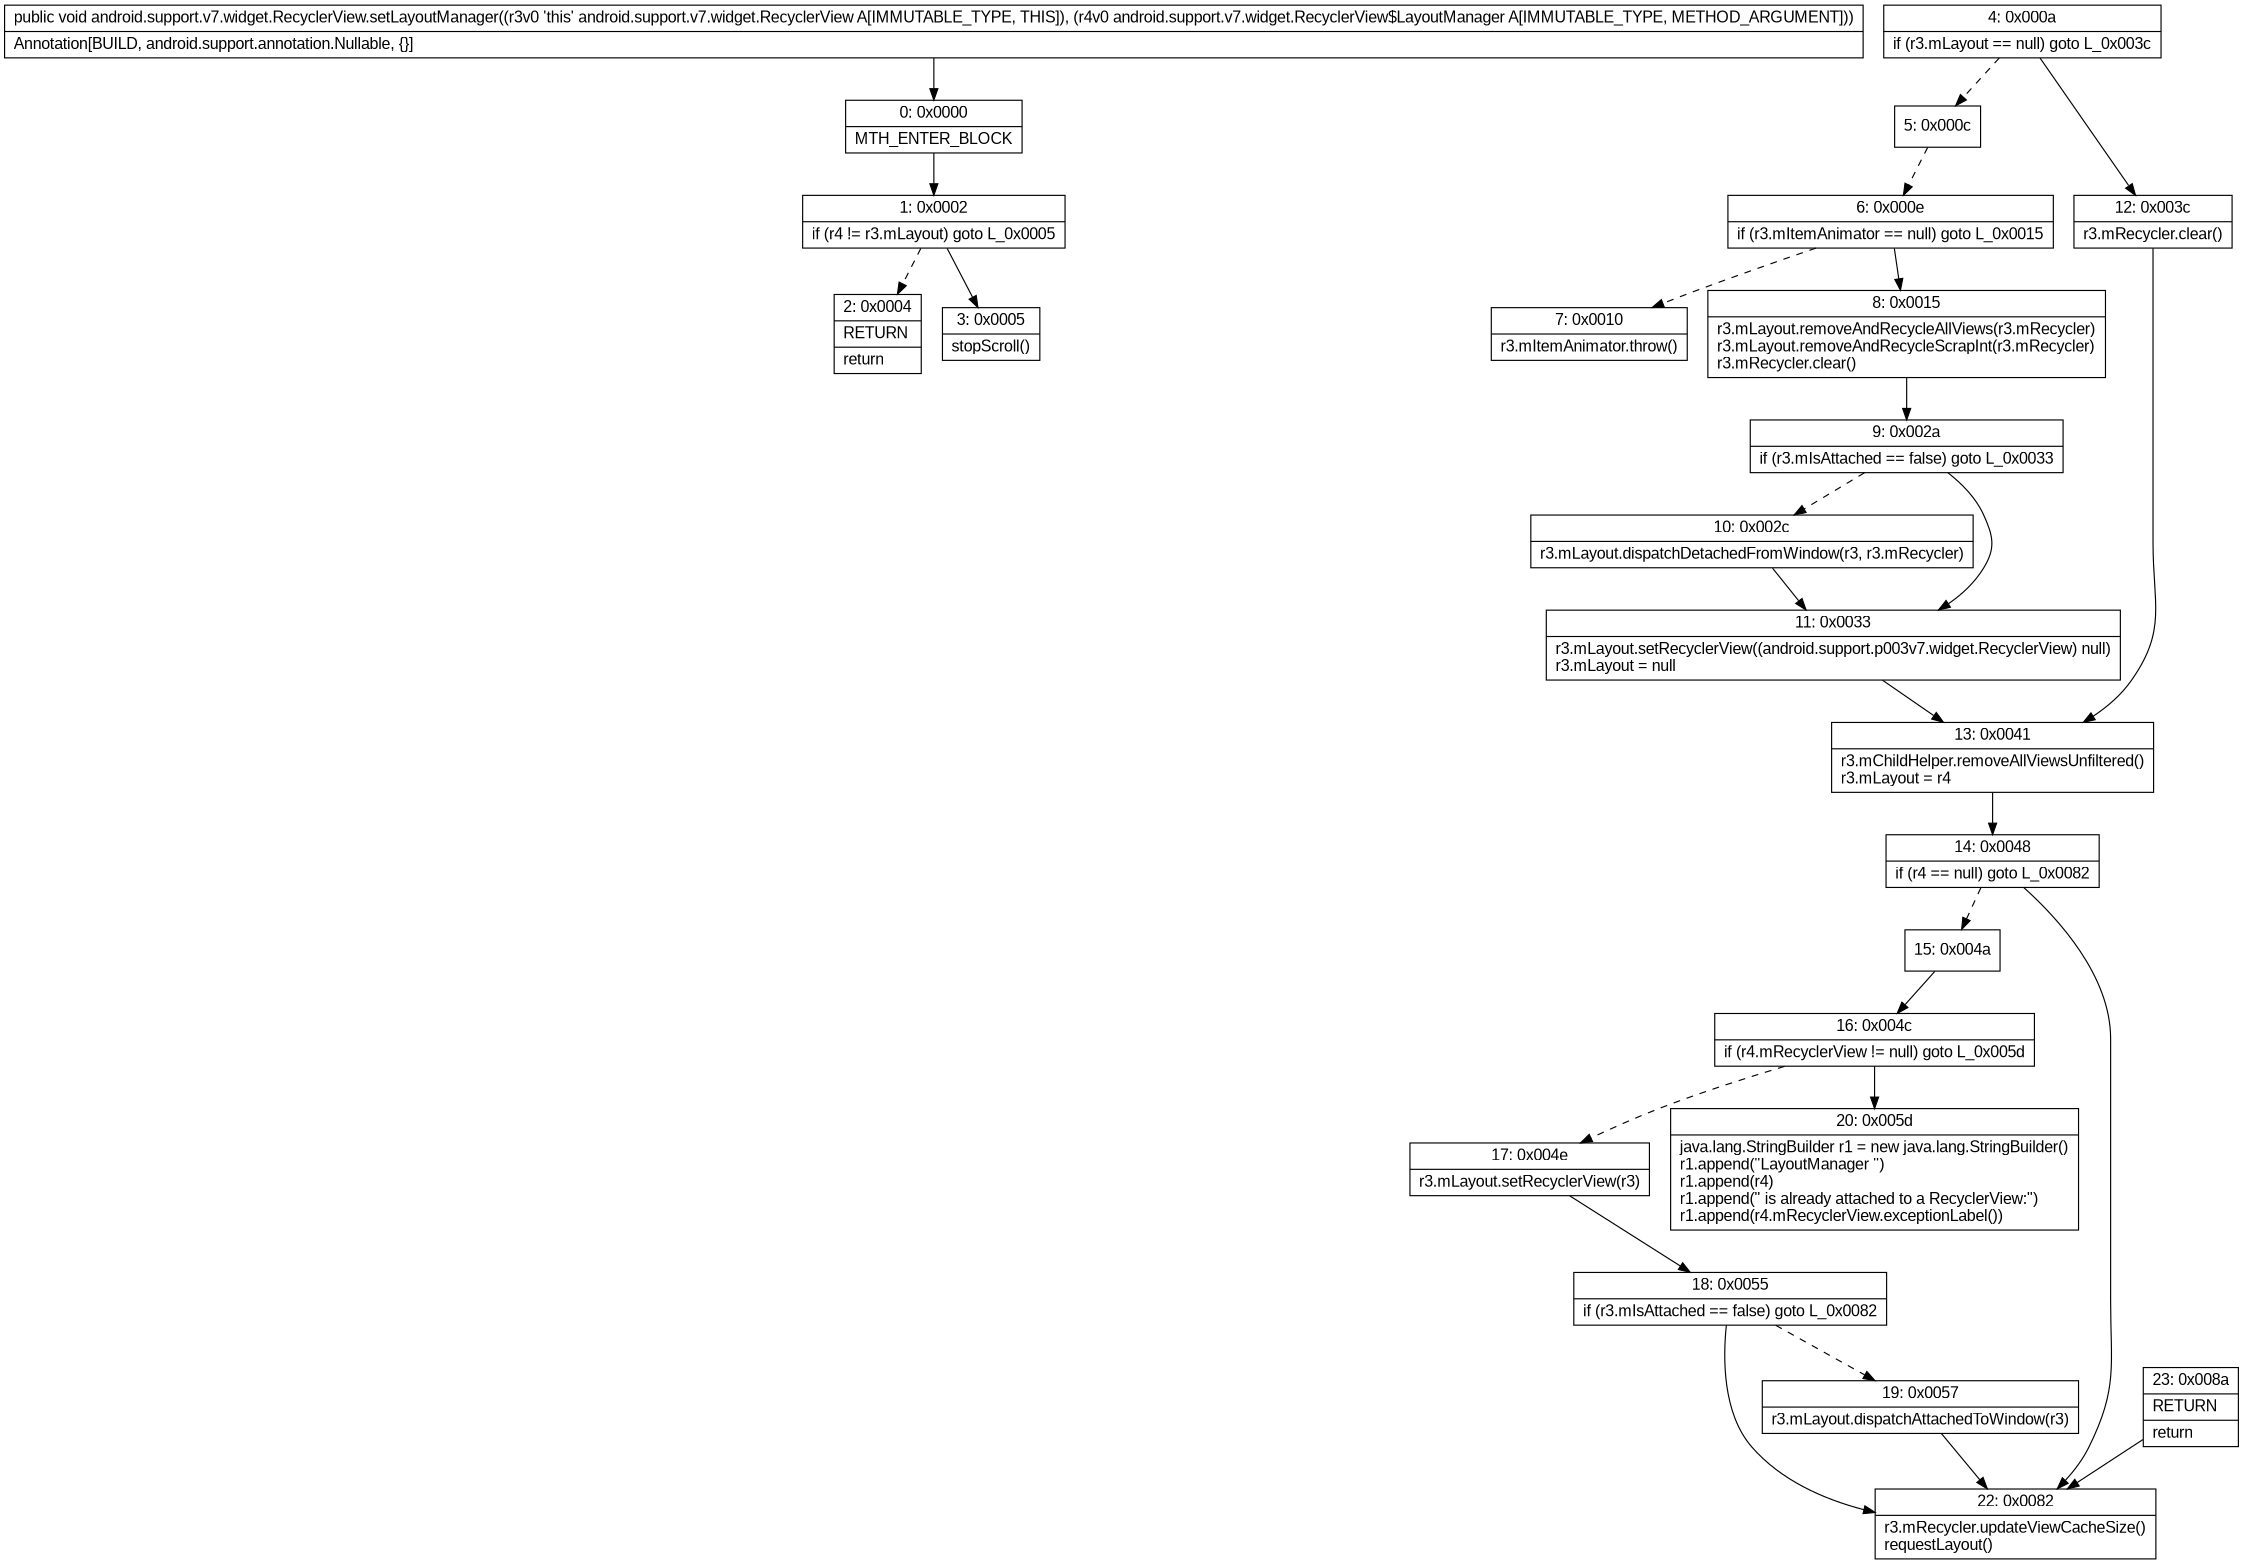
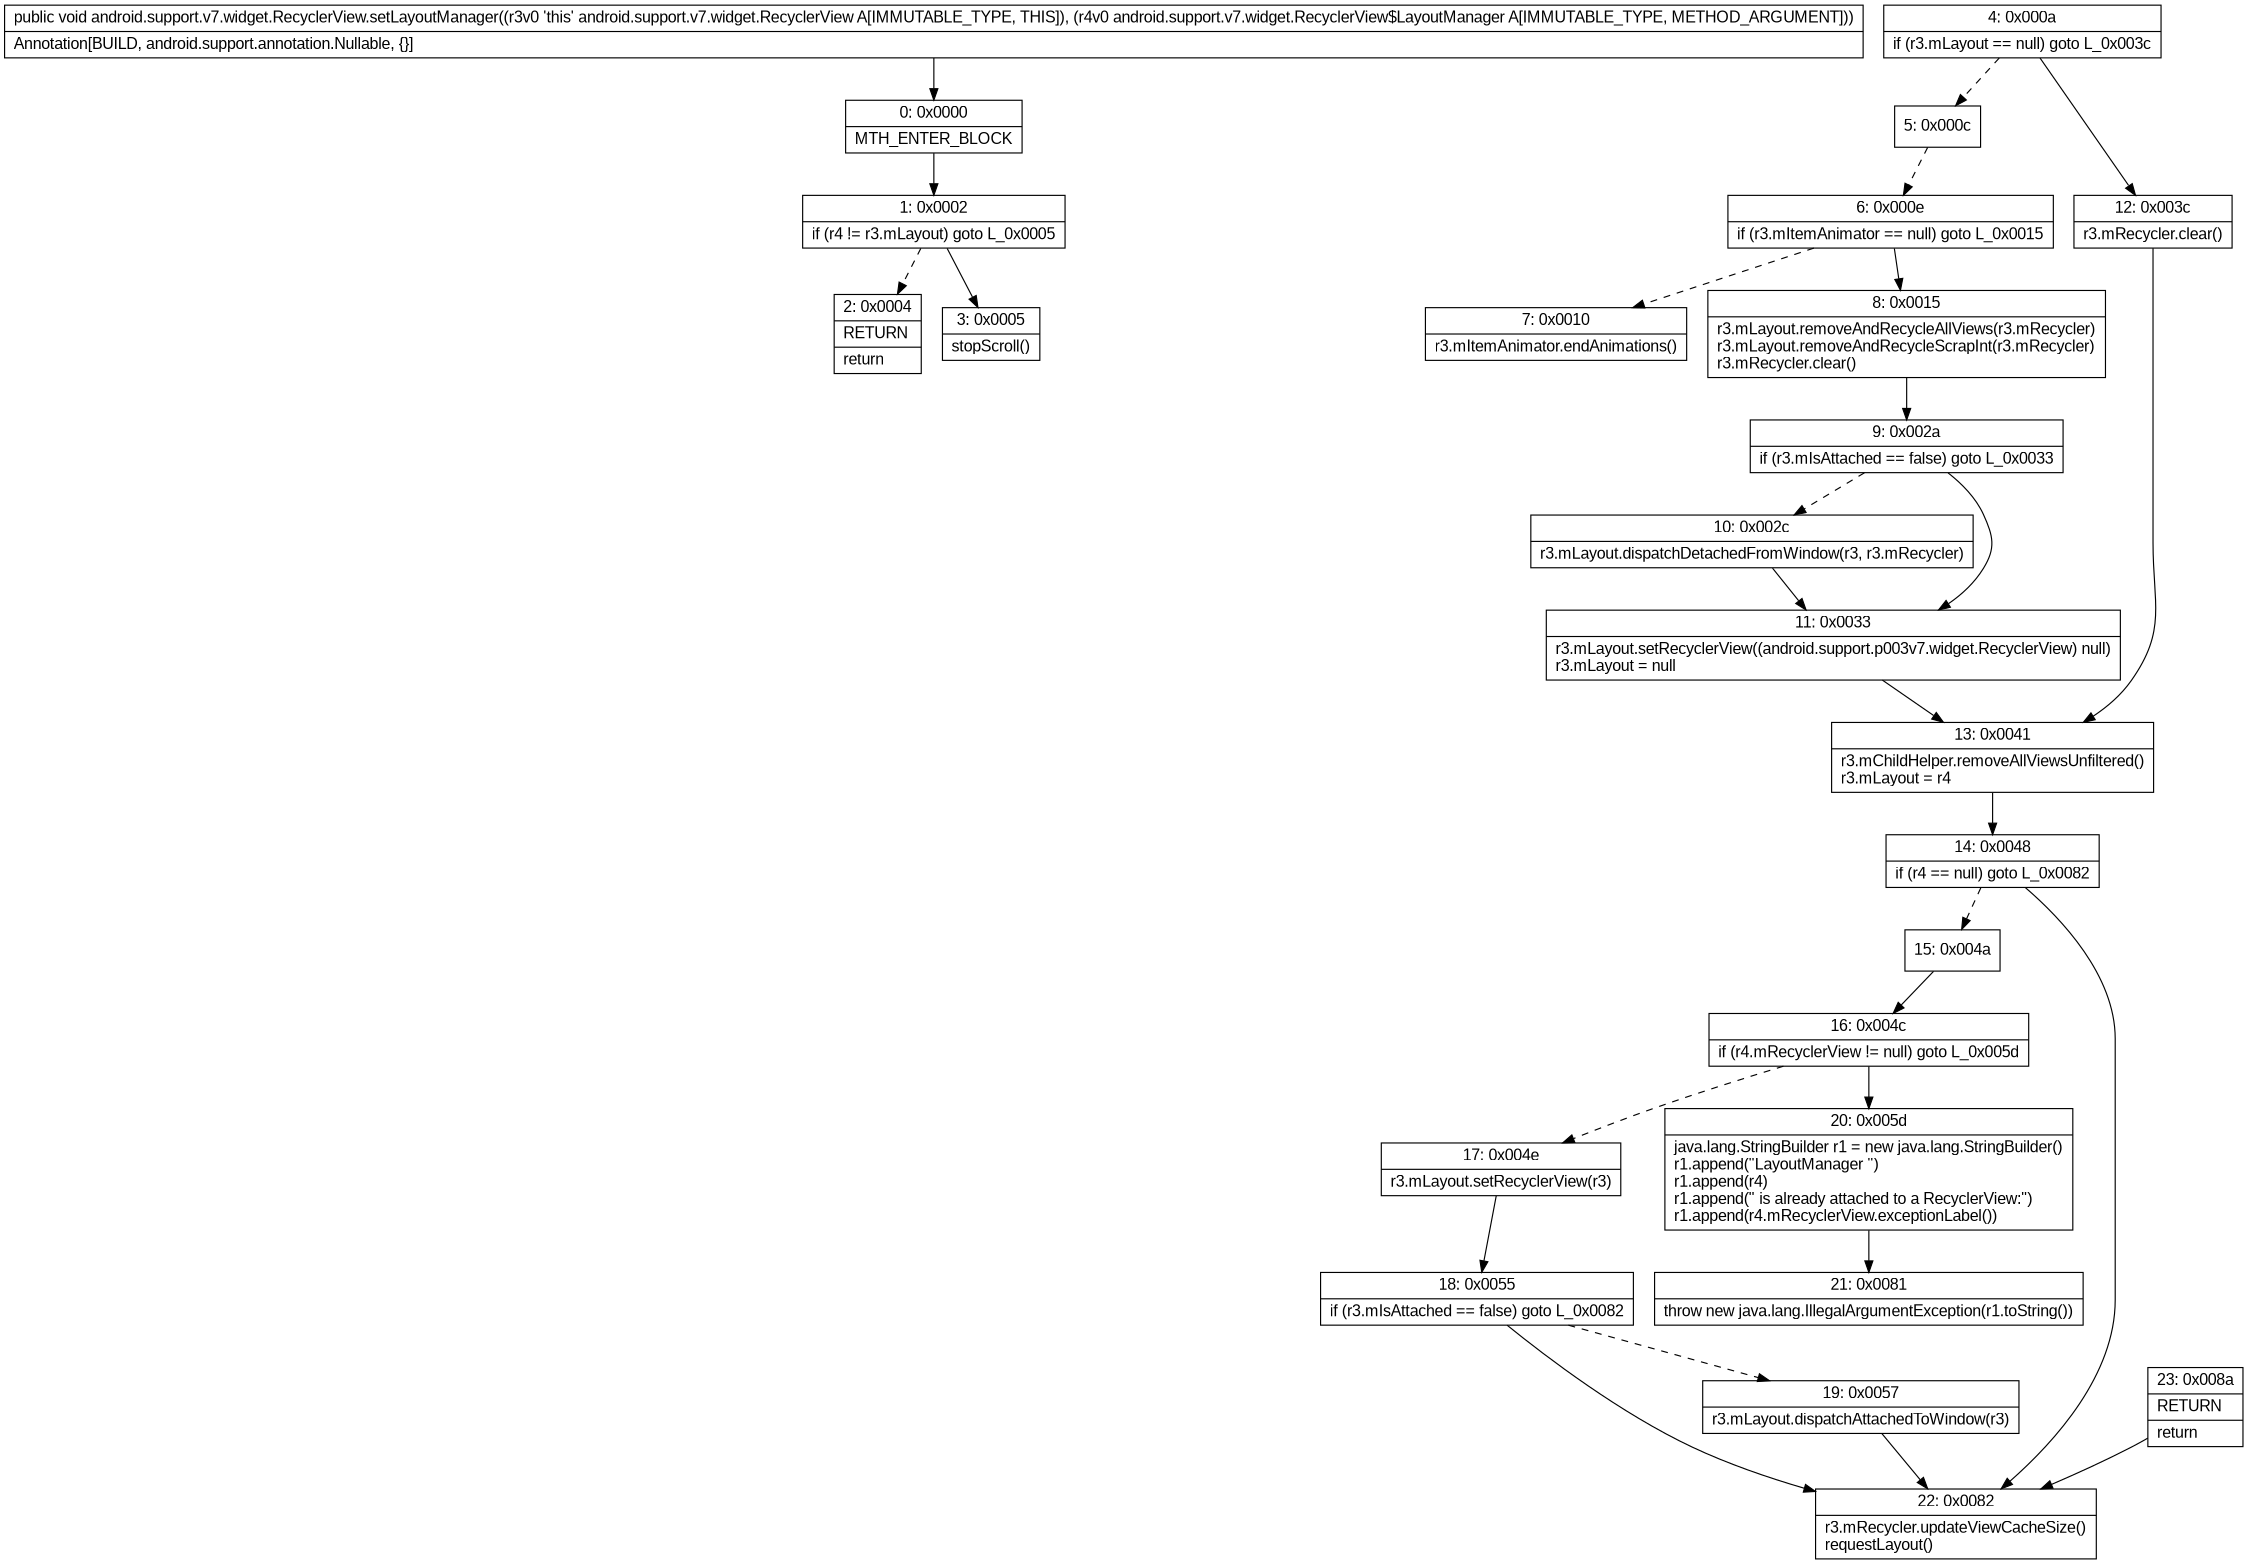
(1589, 347) -> (1556, 347)
none -> (1869, 1299)
